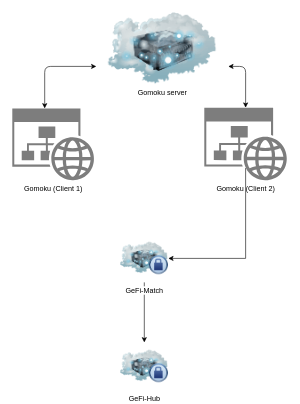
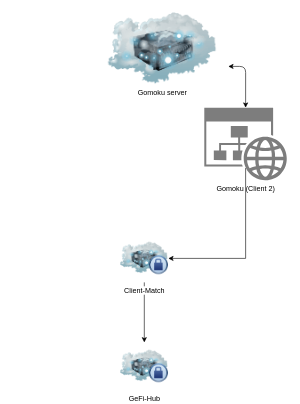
(69, 66) -> none
(53, 144) -> none
(145, 291) -> (145, 291)
